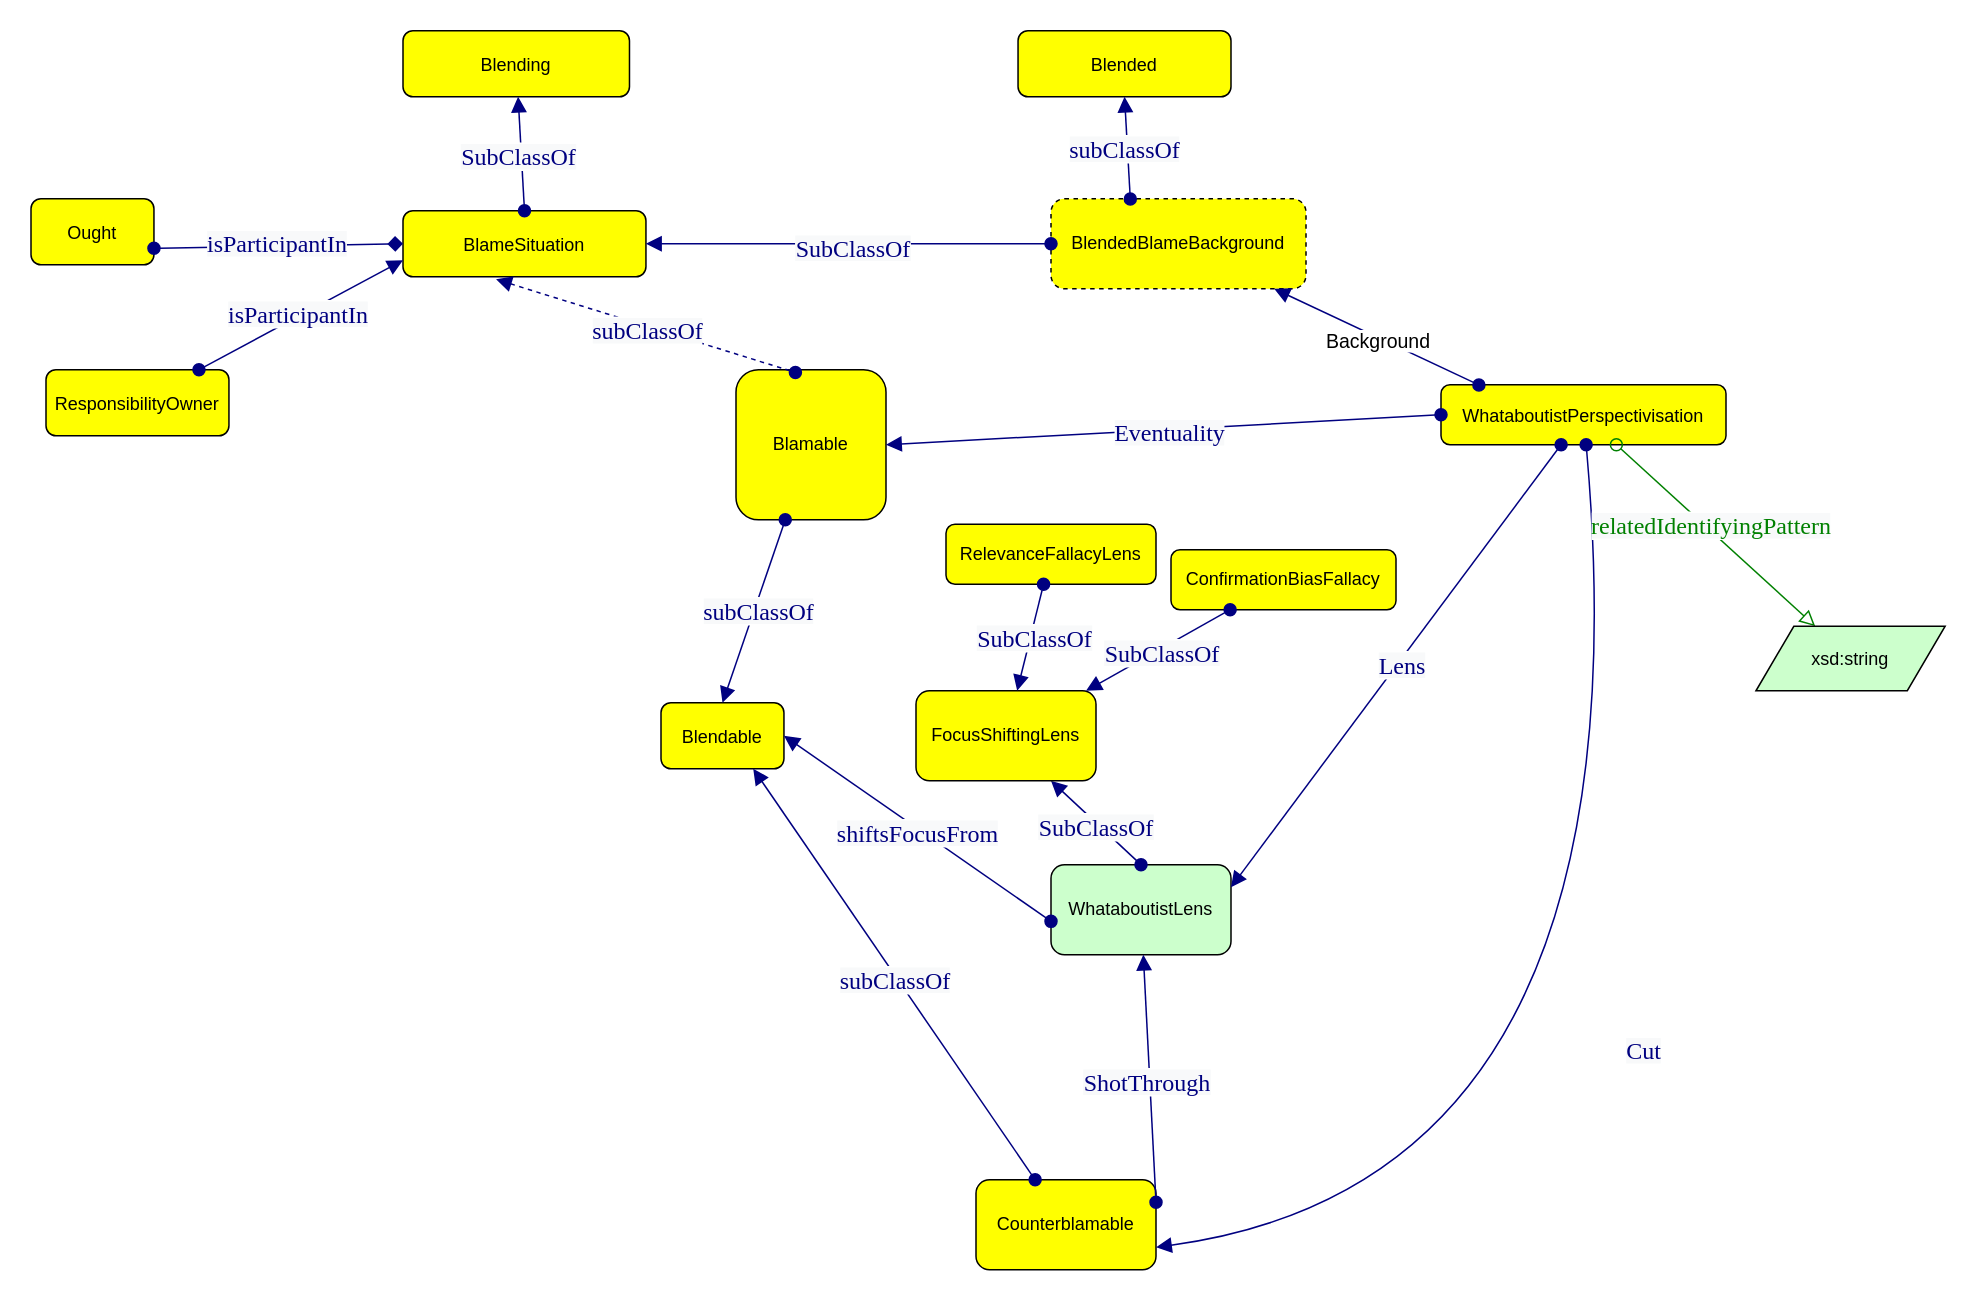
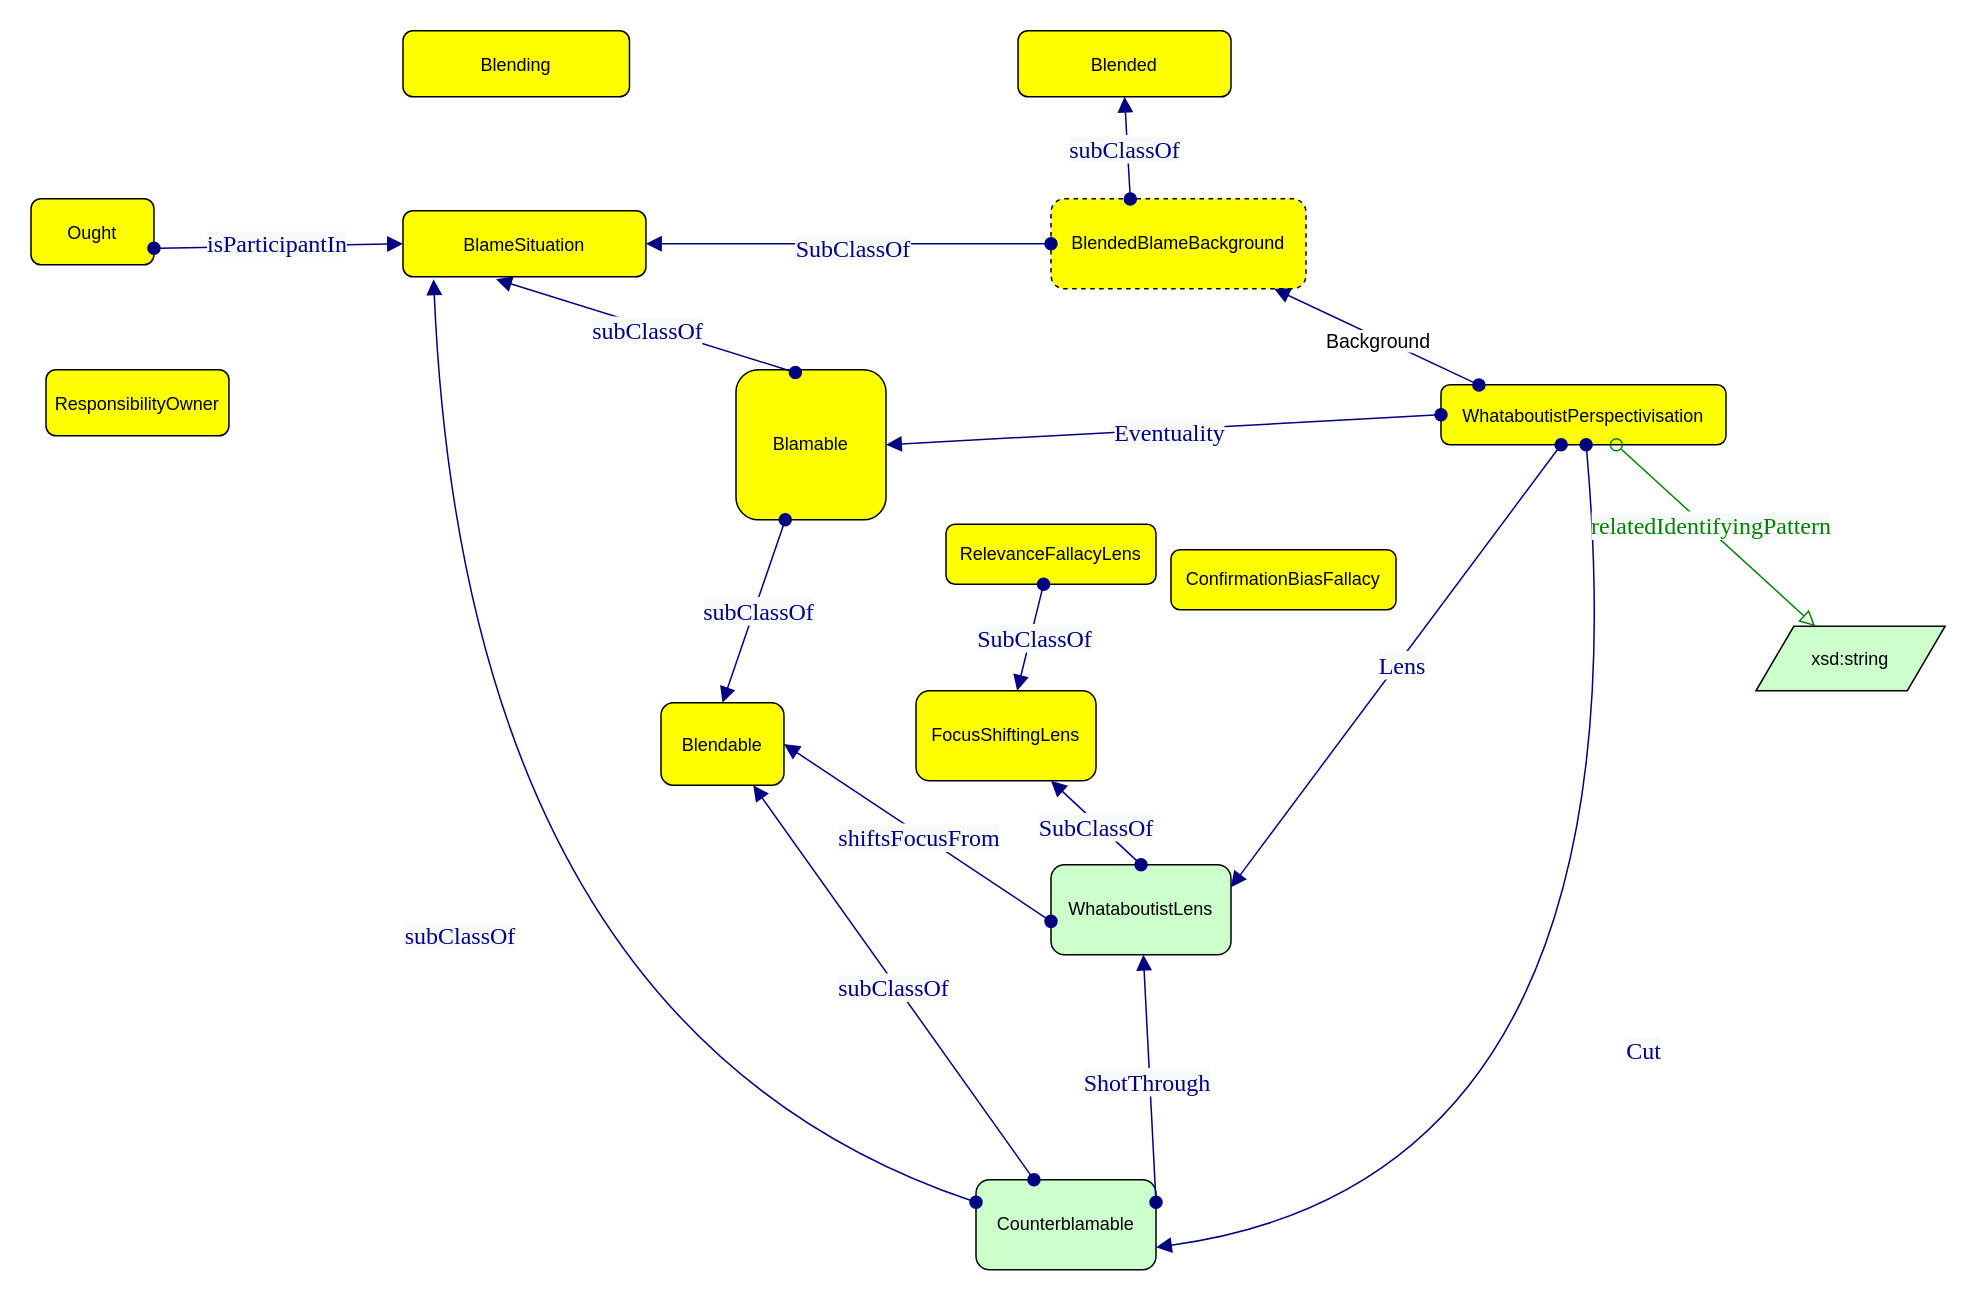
(522, 178) -> none
(386, 244) -> (386, 244)
(564, 301) -> (564, 301)
(240, 348) -> none
(1123, 670) -> none
(722, 736) -> (722, 744)
none -> (559, 840)
(1066, 1225) -> (1066, 1225)
